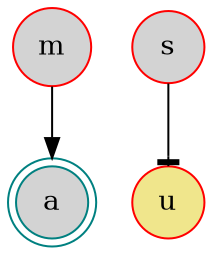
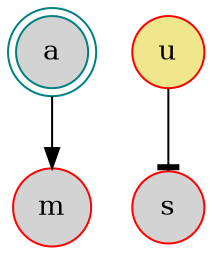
(52, 112) -> (52, 122)
(168, 120) -> (168, 125)
